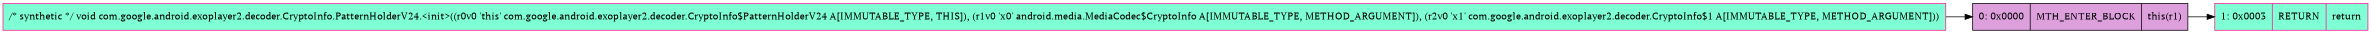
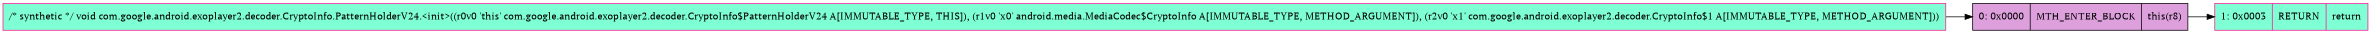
(2165, 16) -> (2165, 16)
